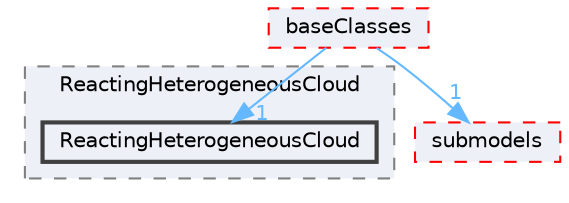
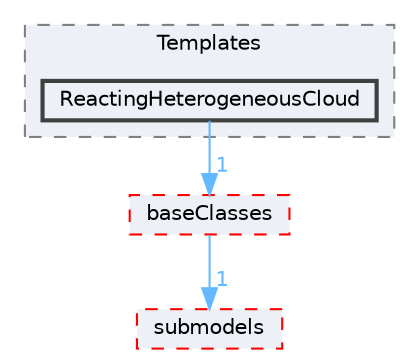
(286, 80) -> (210, 150)
(210, 86) -> (210, 45)
